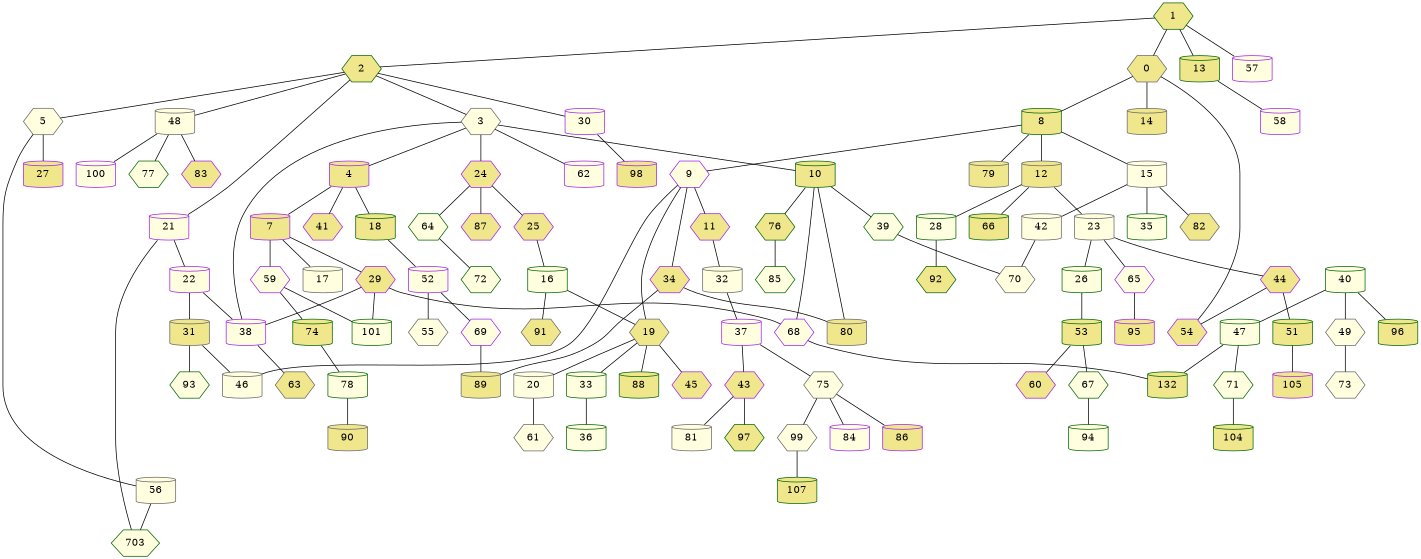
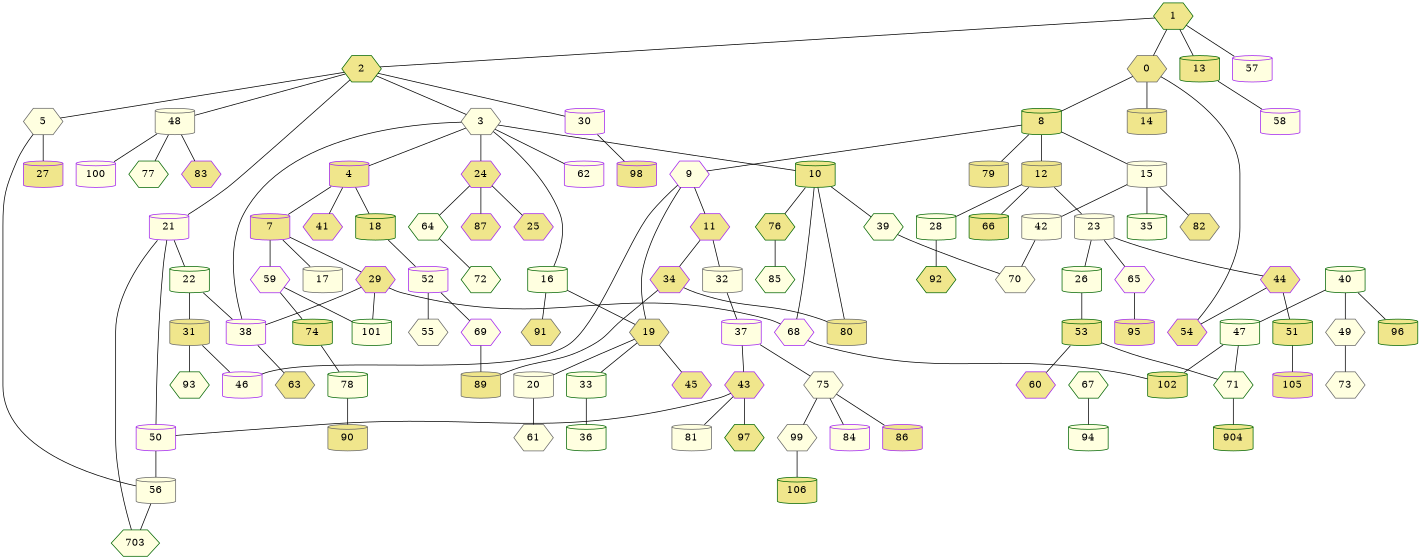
(680, 227) -> (690, 253)
(541, 253) -> (548, 190)
(190, 280) -> (190, 280)
(1085, 359) -> (1159, 362)
(242, 385) -> (242, 385)
(639, 385) -> none
(1167, 385) -> (1167, 385)
none -> (156, 438)
(1233, 438) -> (1233, 438)
(797, 490) -> (797, 490)
